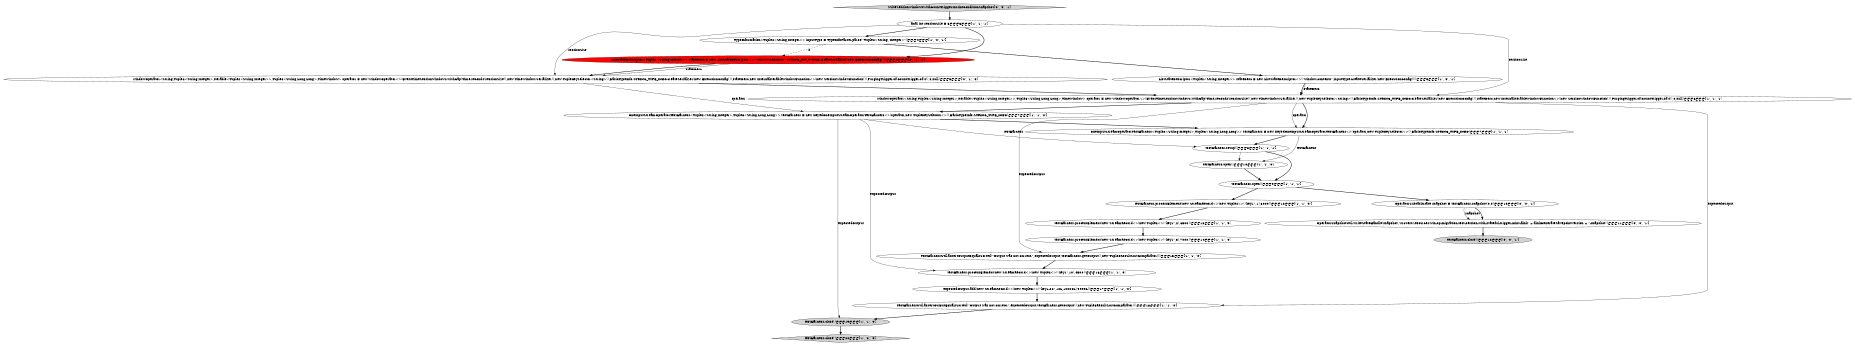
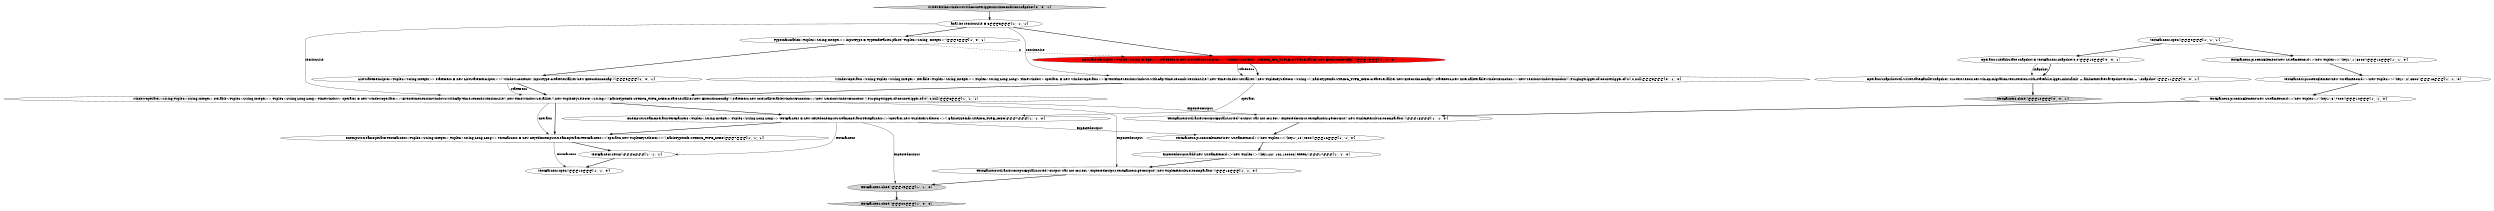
(1240, 155) -> (602, 162)
(1290, 160) -> none
(1252, 174) -> none
(1483, 240) -> (2033, 99)
